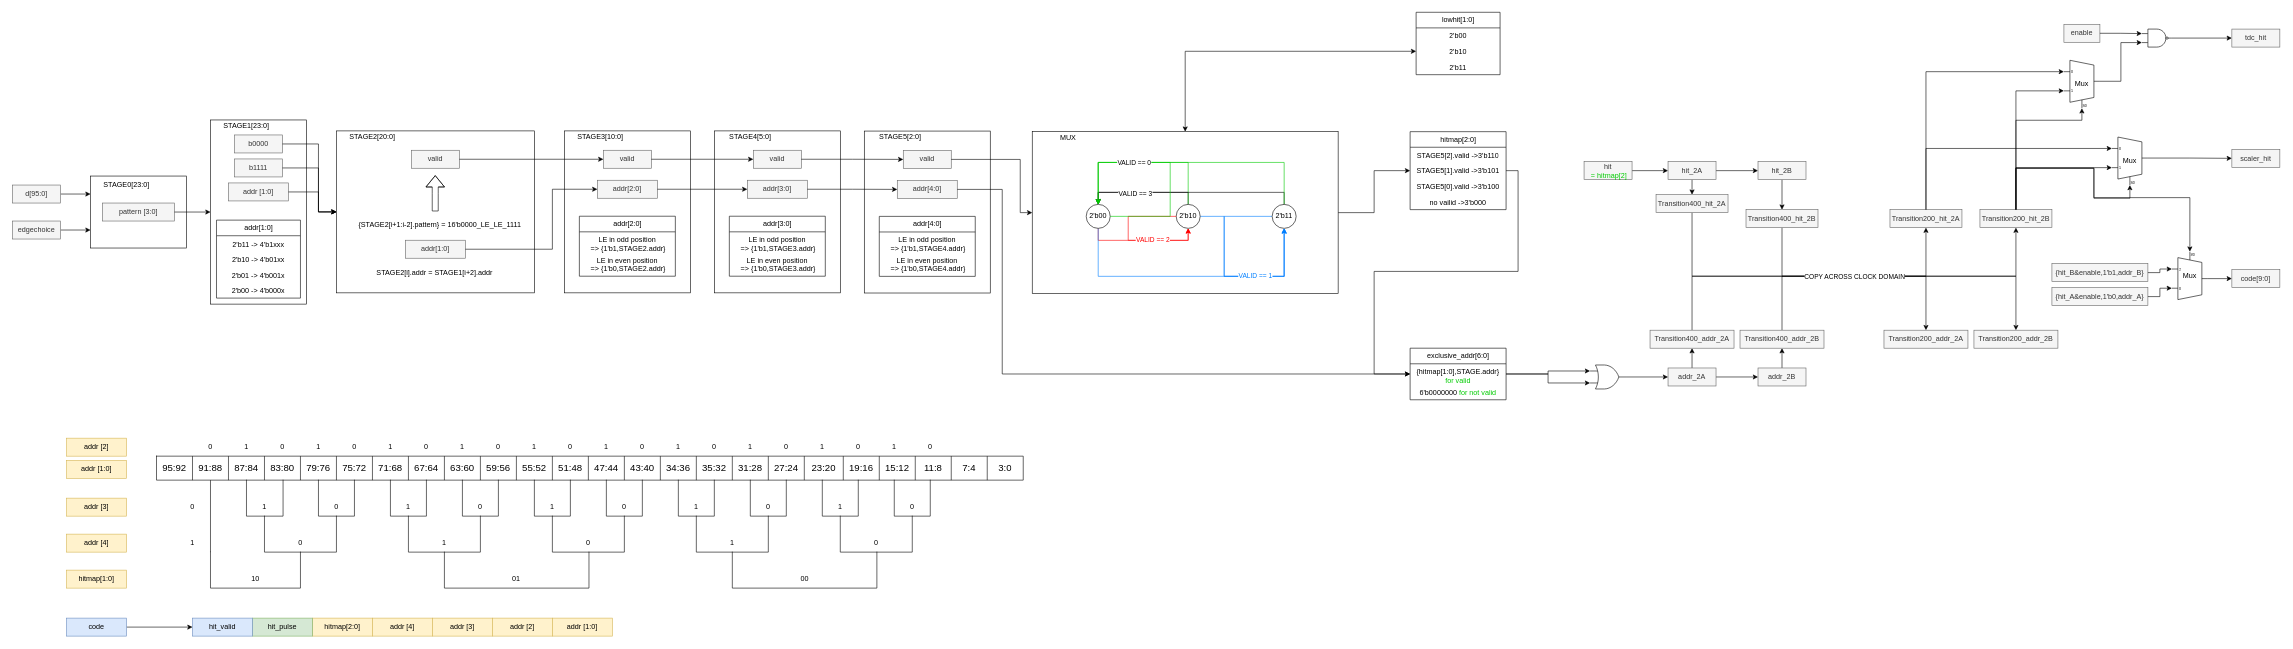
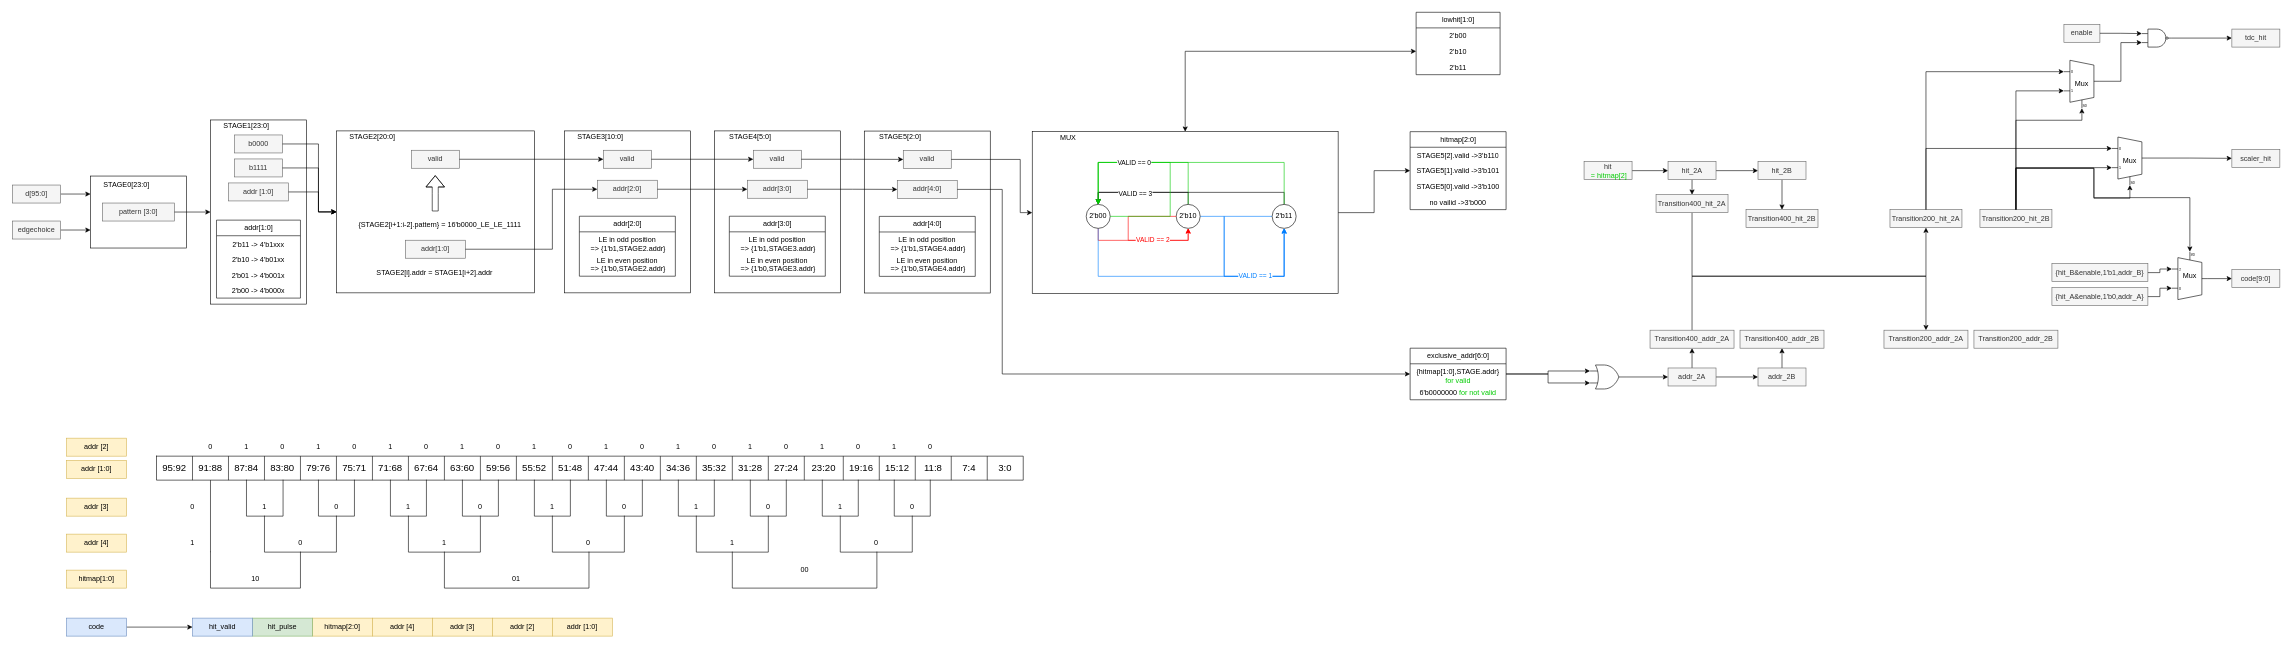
(2016, 233) -> none
(1452, 272) -> none
(2016, 324) -> none
(354, 468) -> (354, 468)
(805, 579) -> (805, 570)
